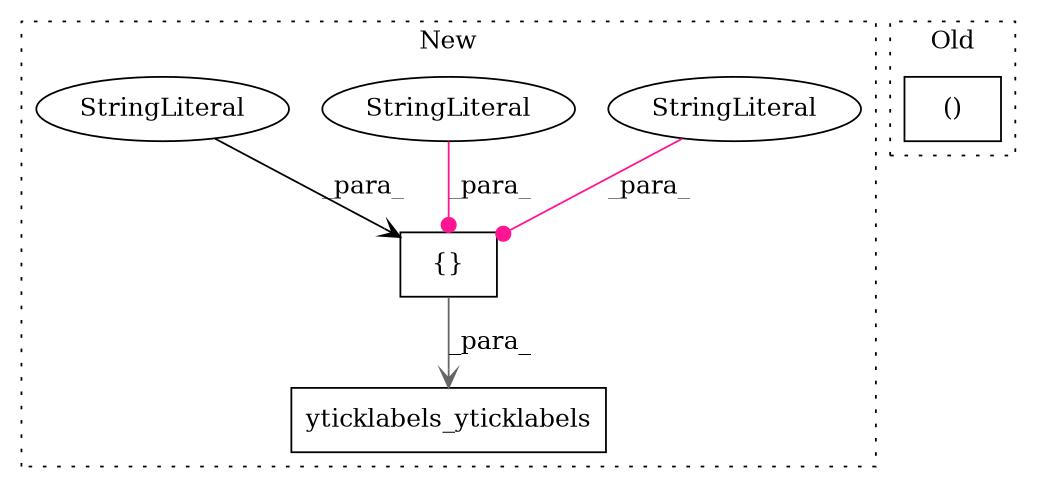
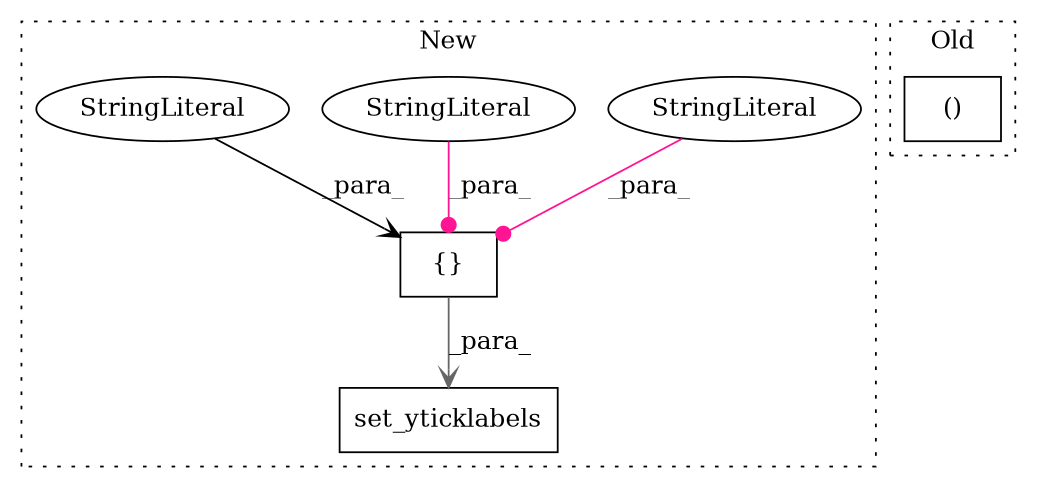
(449, 420) -> (449, 420)
